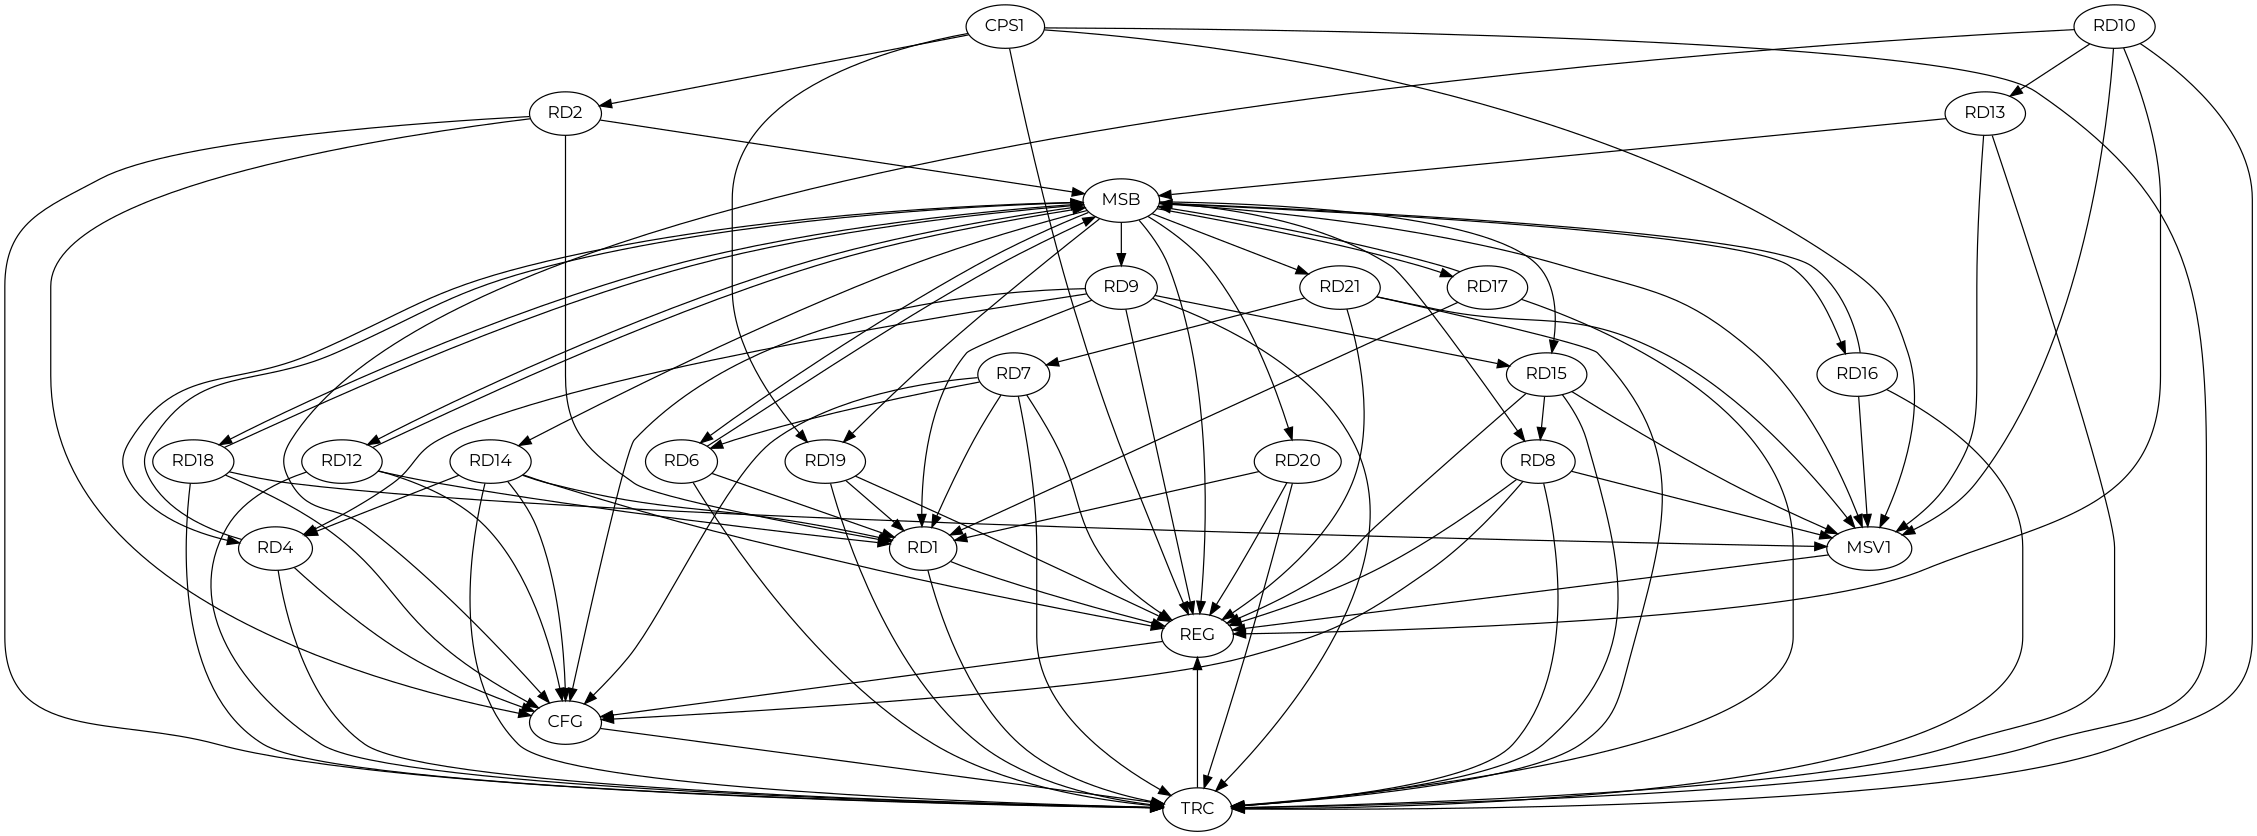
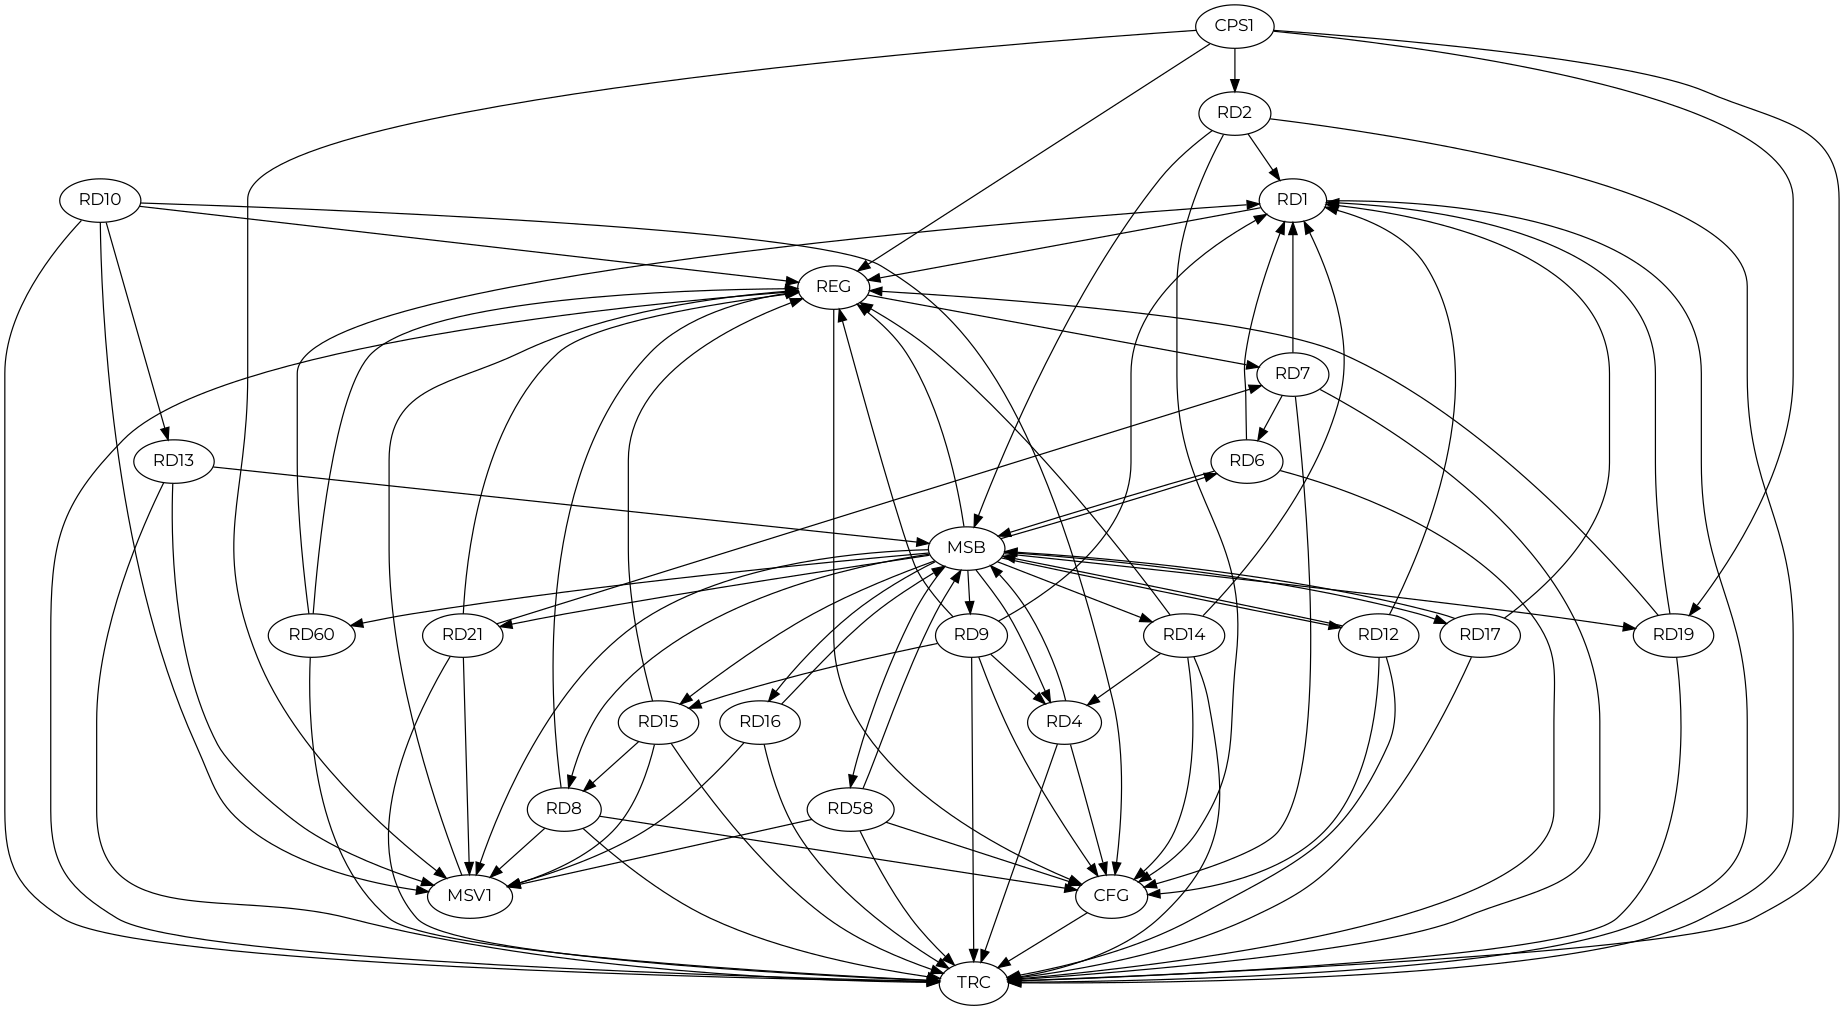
(193, 462) -> (851, 810)
(1298, 462) -> (312, 636)
(1083, 520) -> (1048, 328)
